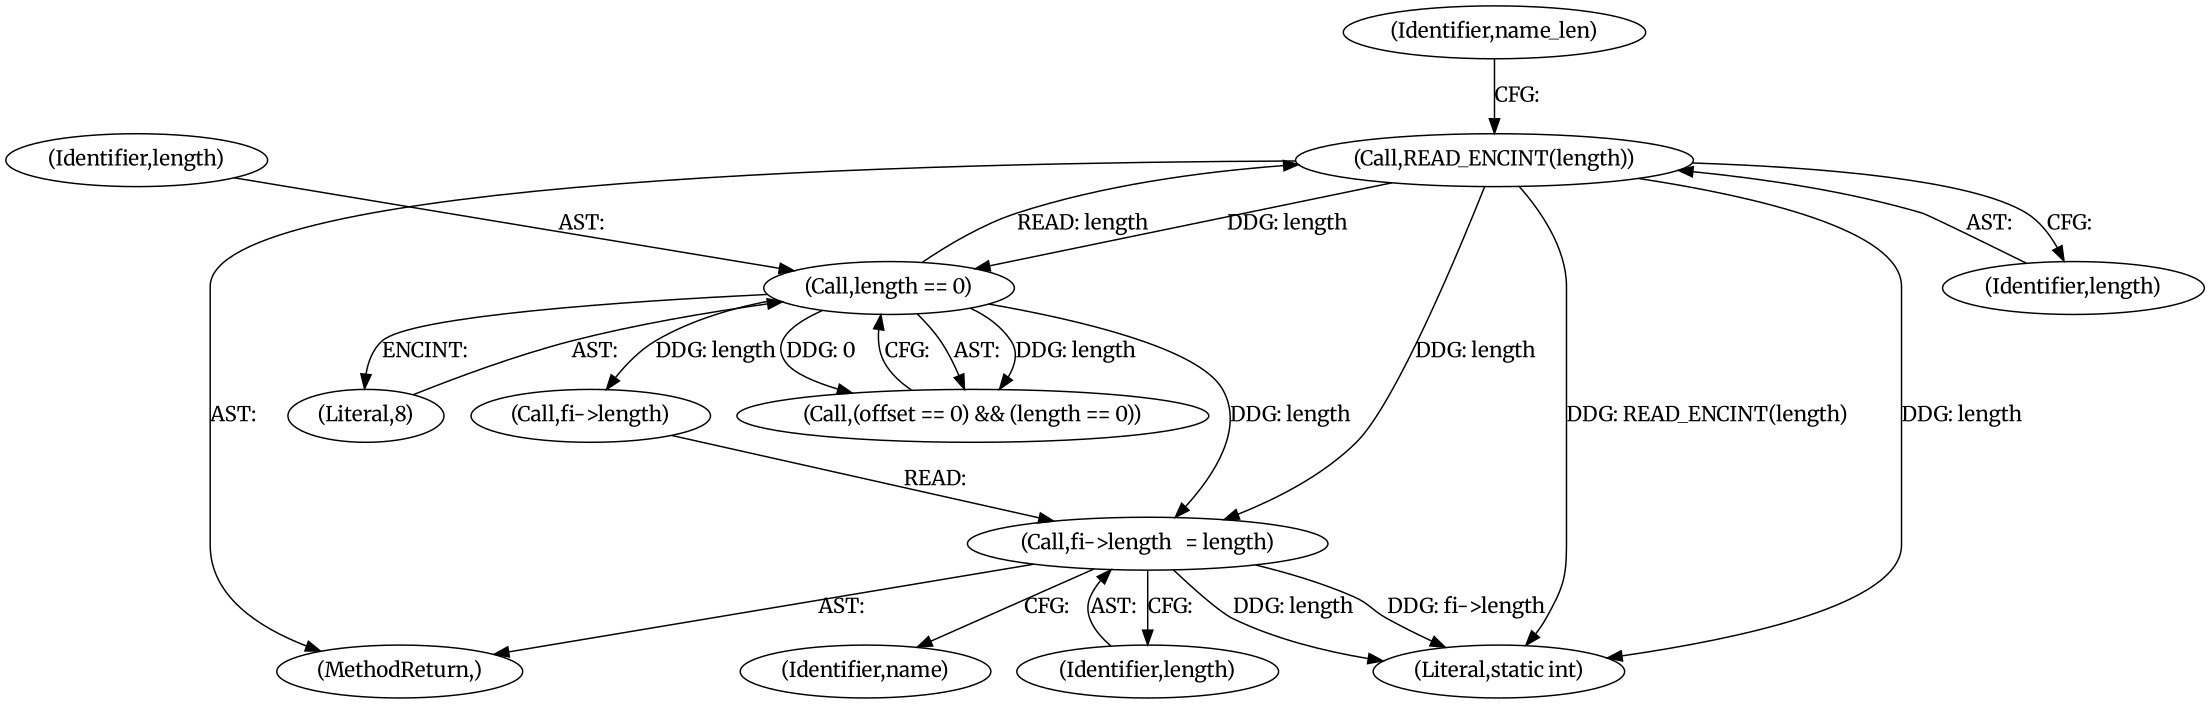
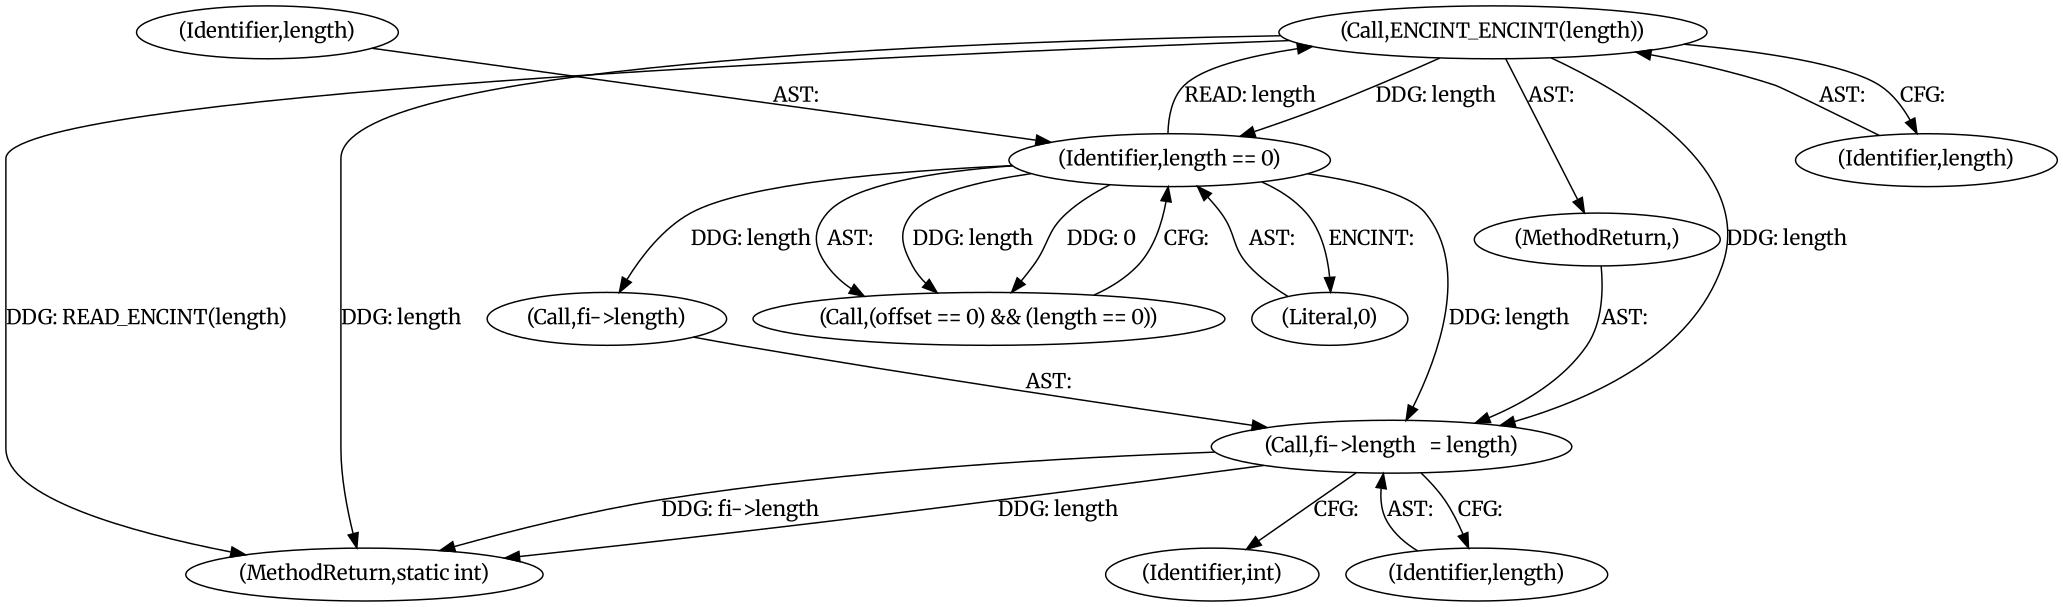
(1494, 32) -> none
(1494, 160) -> (1493, 32)
(889, 288) -> (1170, 160)
(366, 416) -> (1330, 319)
(938, 480) -> (1051, 383)
(771, 608) -> (1574, 361)
(866, 672) -> (1212, 575)
(1499, 672) -> (364, 575)
